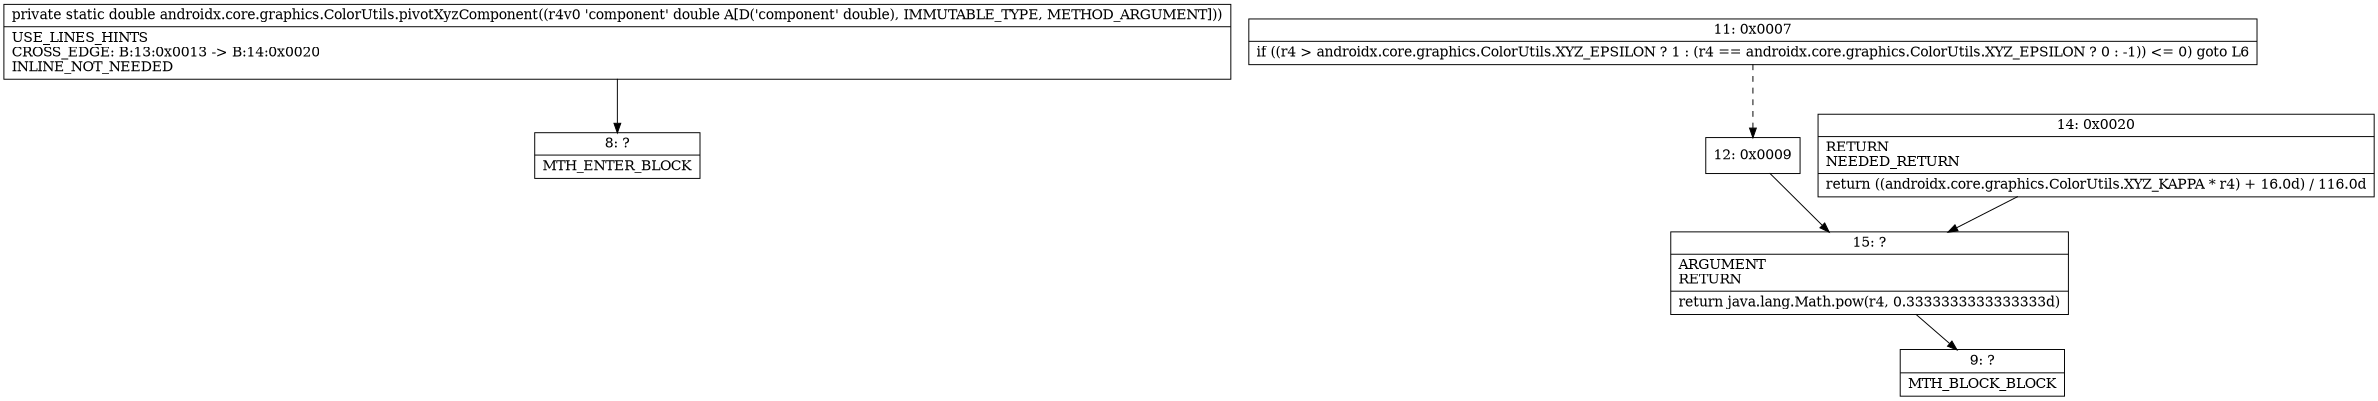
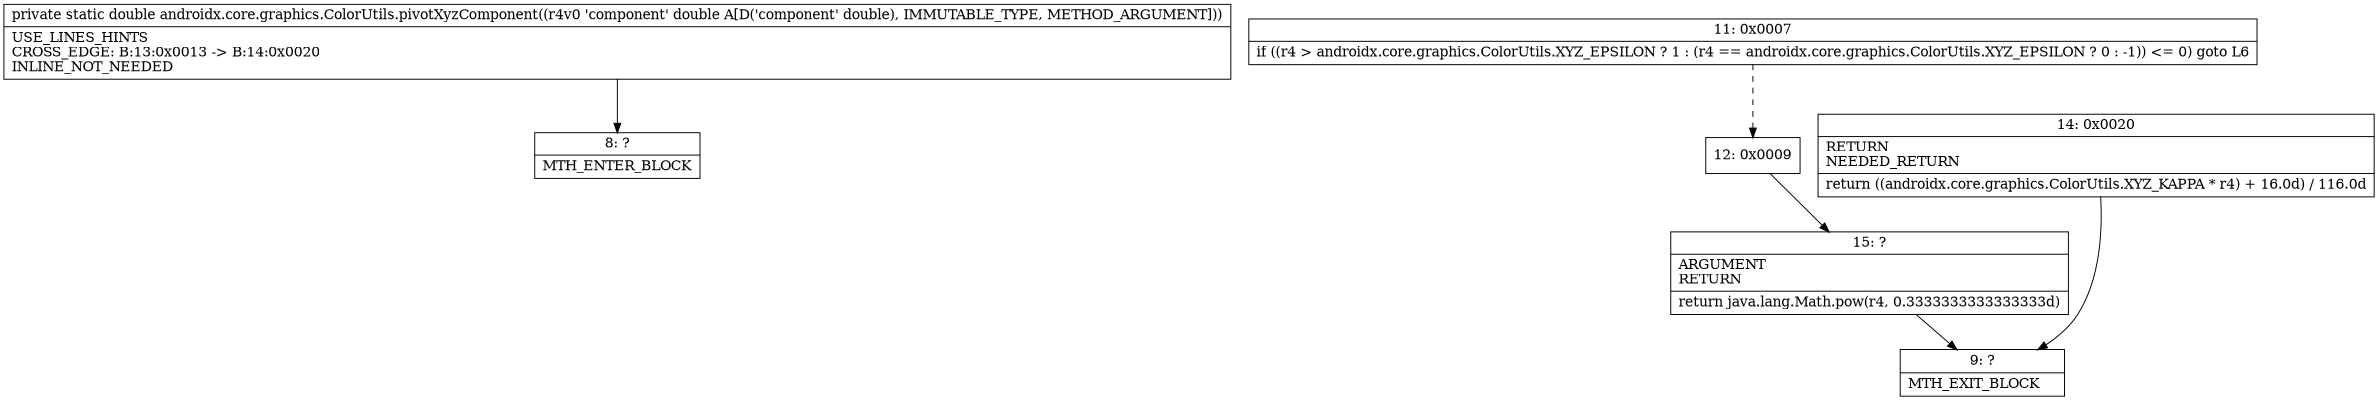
(1987, 212) -> (2093, 279)
(1982, 384) -> (1974, 384)
